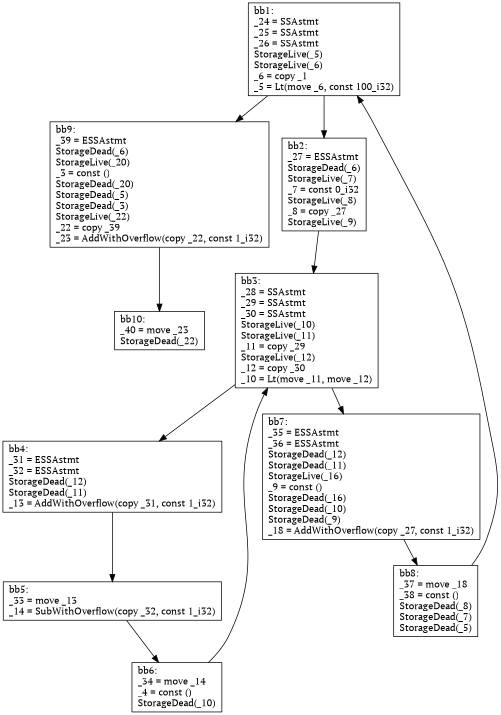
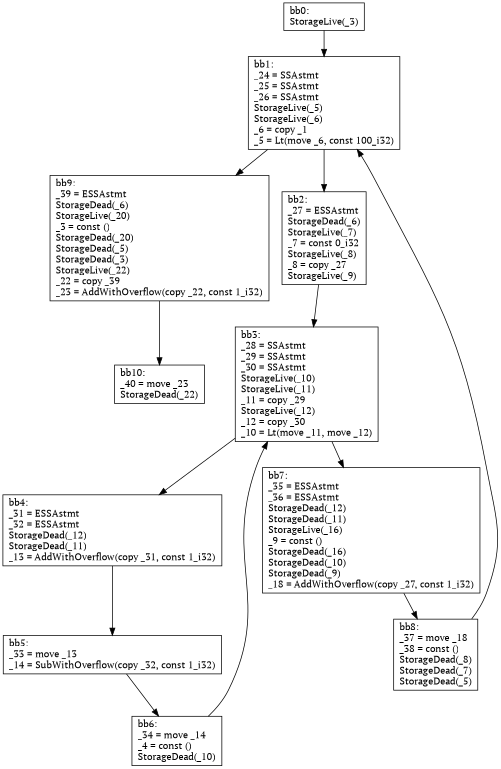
none -> (324, 17)
